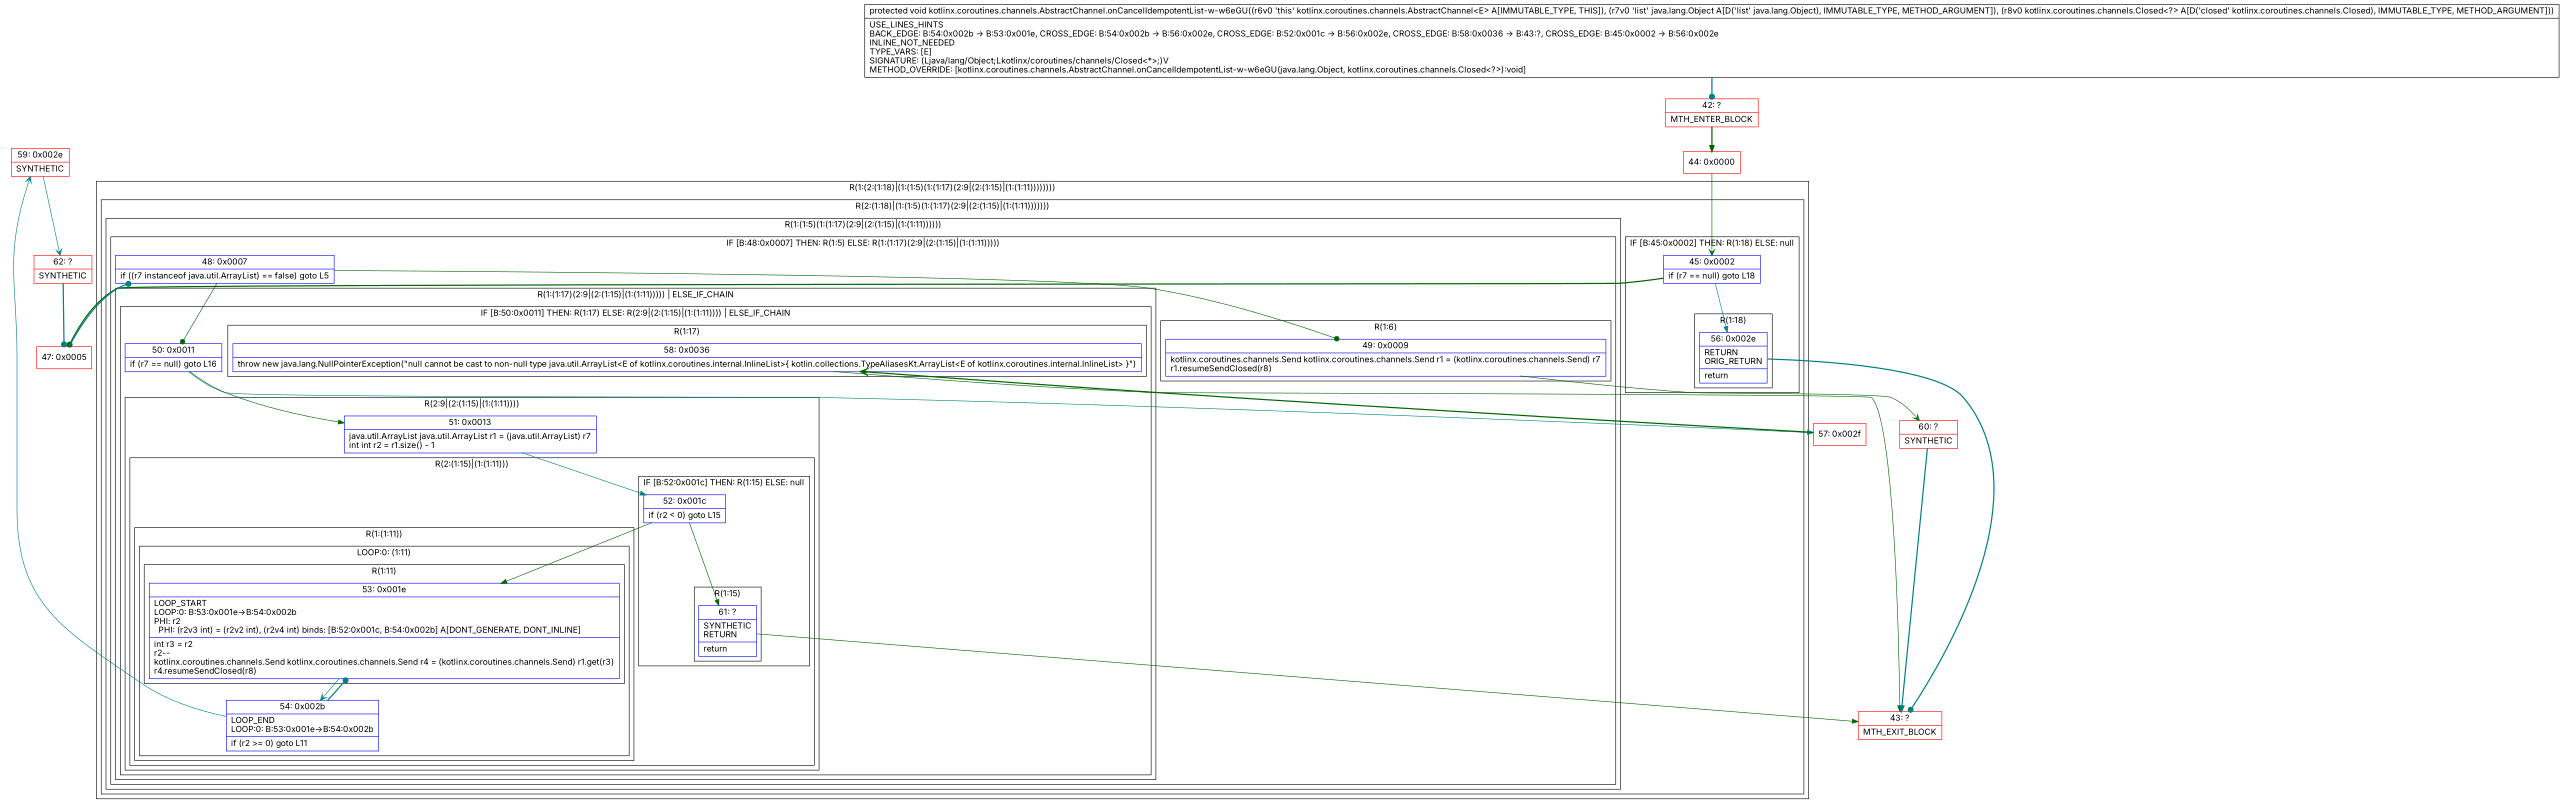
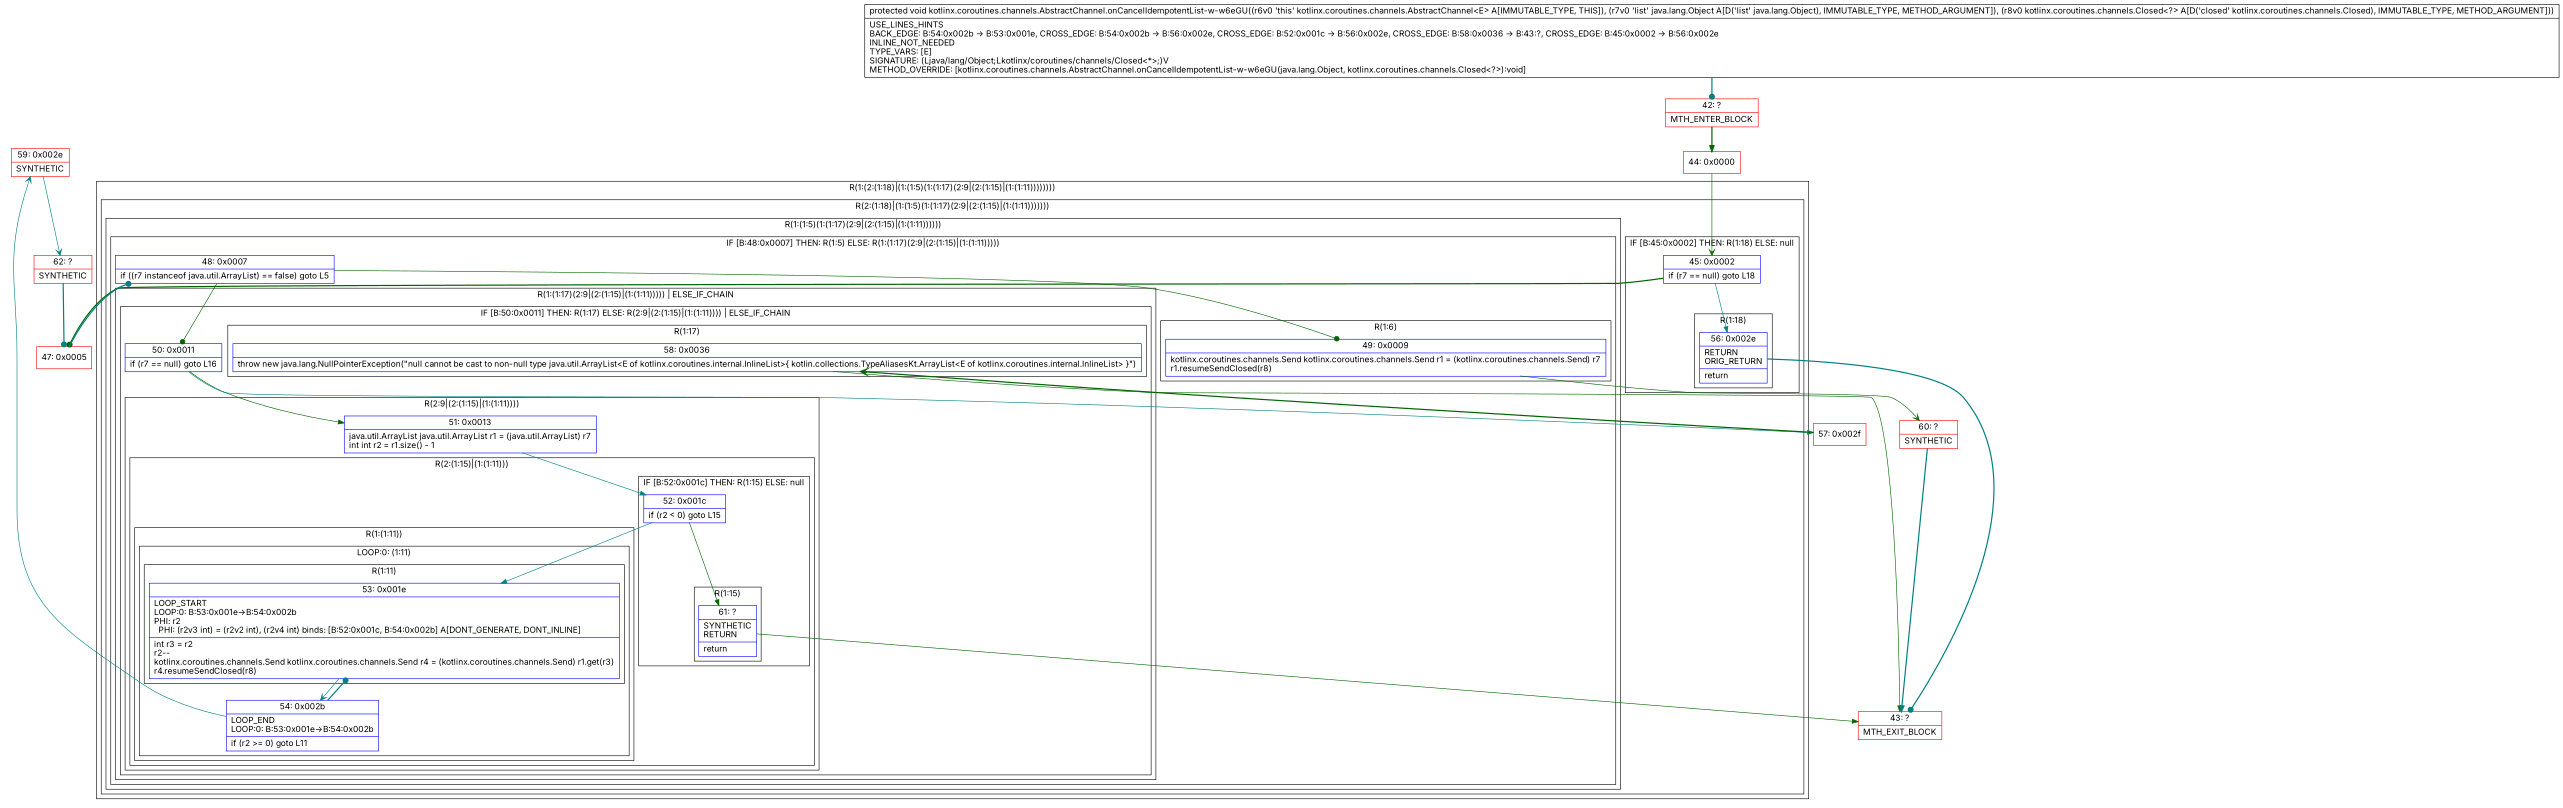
(579, 552) -> (579, 552)
